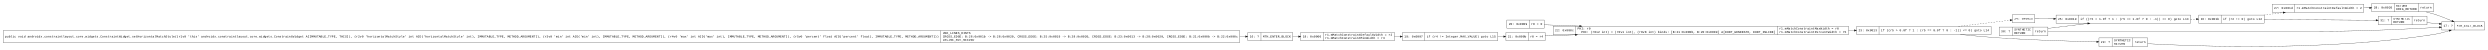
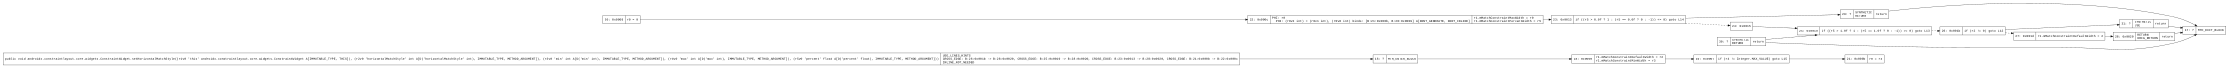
(2399, 22) -> (2137, 25)
(1560, 35) -> none
